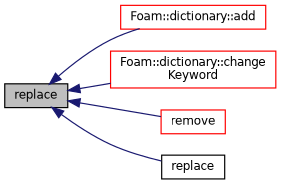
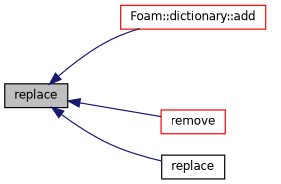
(193, 70) -> none
